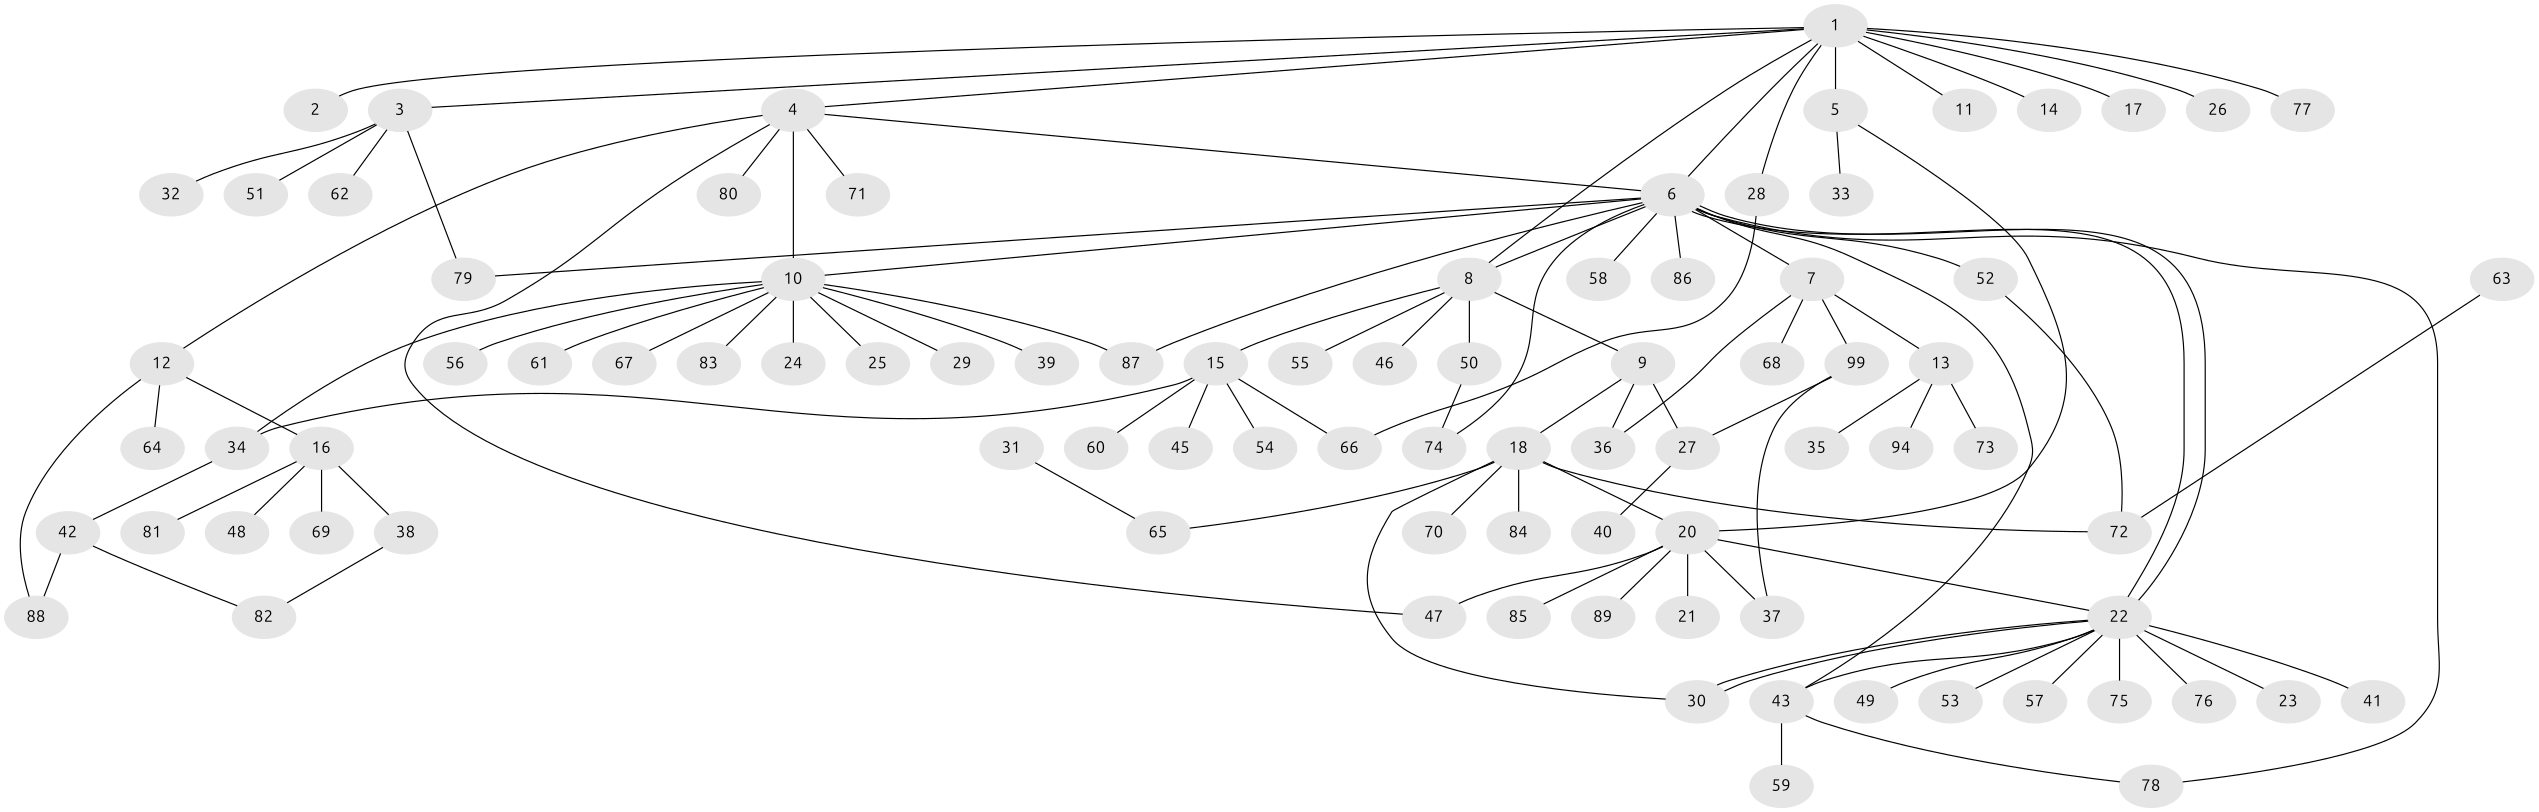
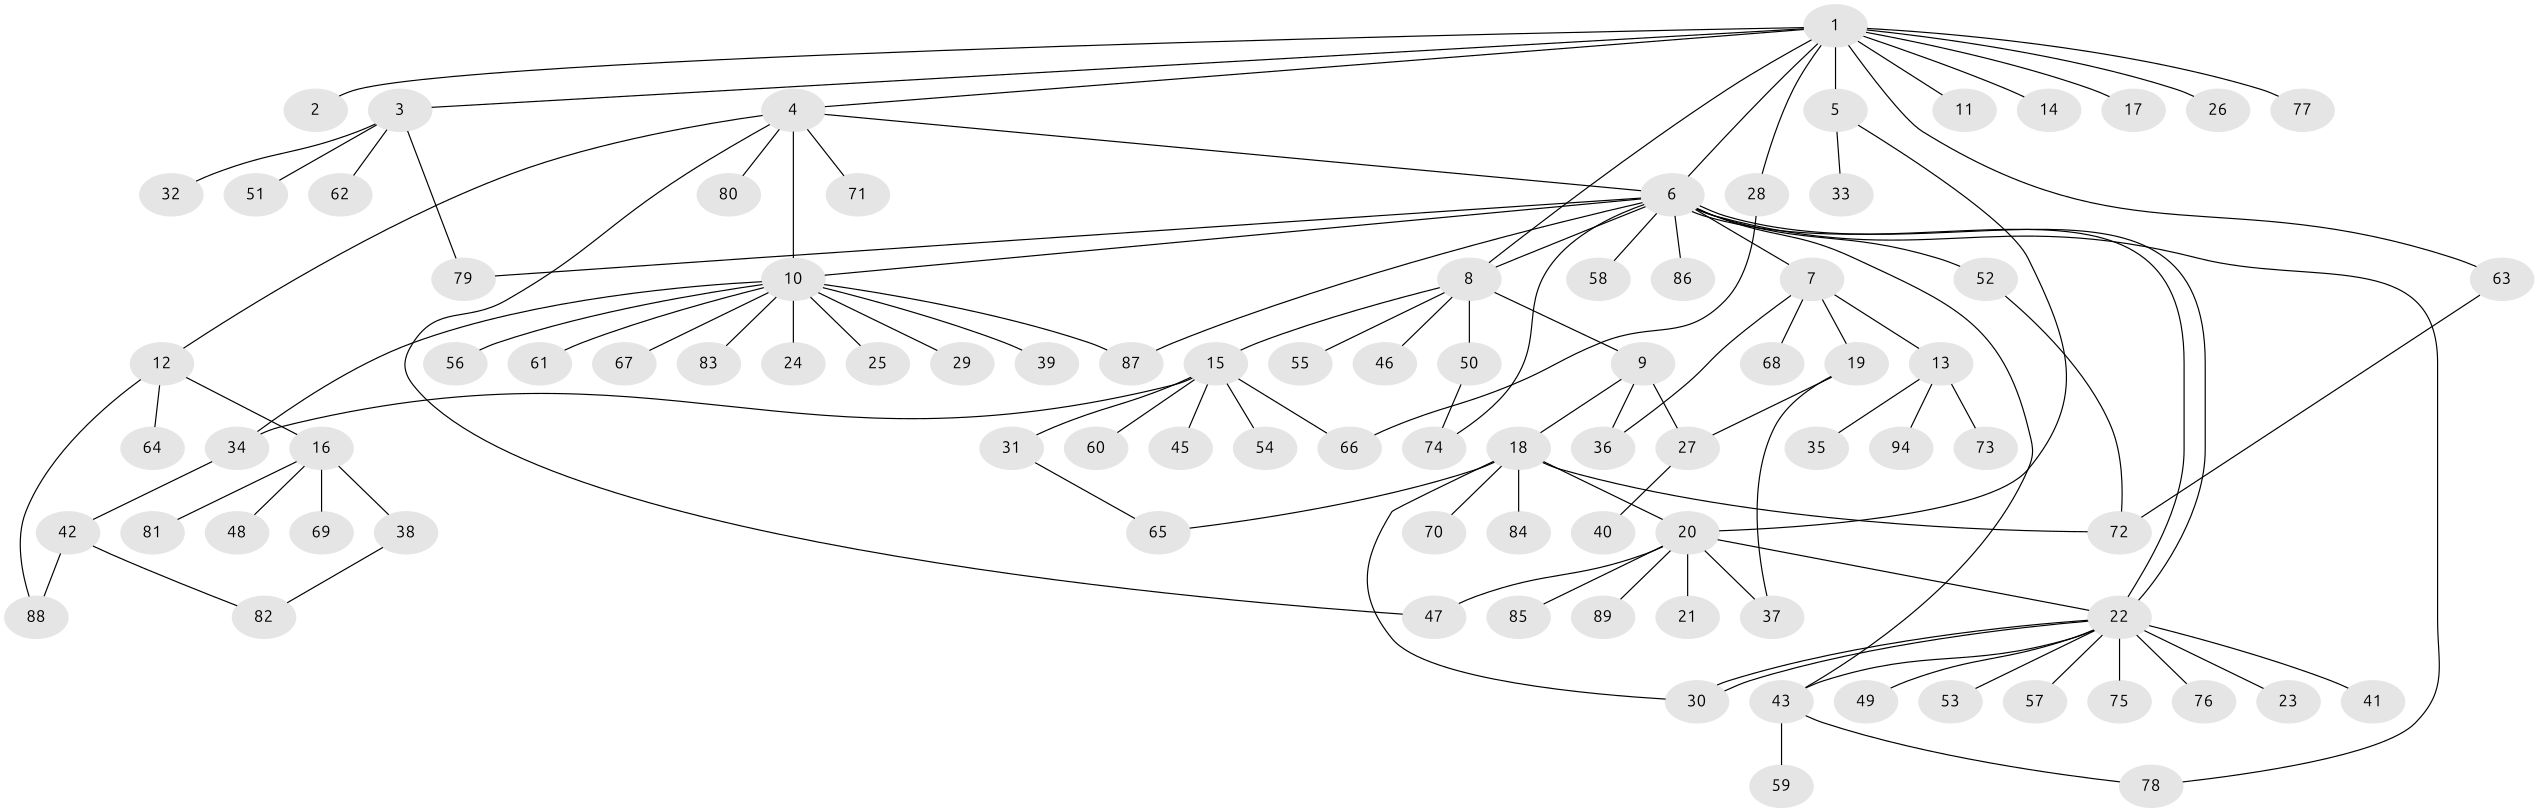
none -> (2138, 210)
(1857, 364) -> (1857, 364)
none -> (1114, 406)
